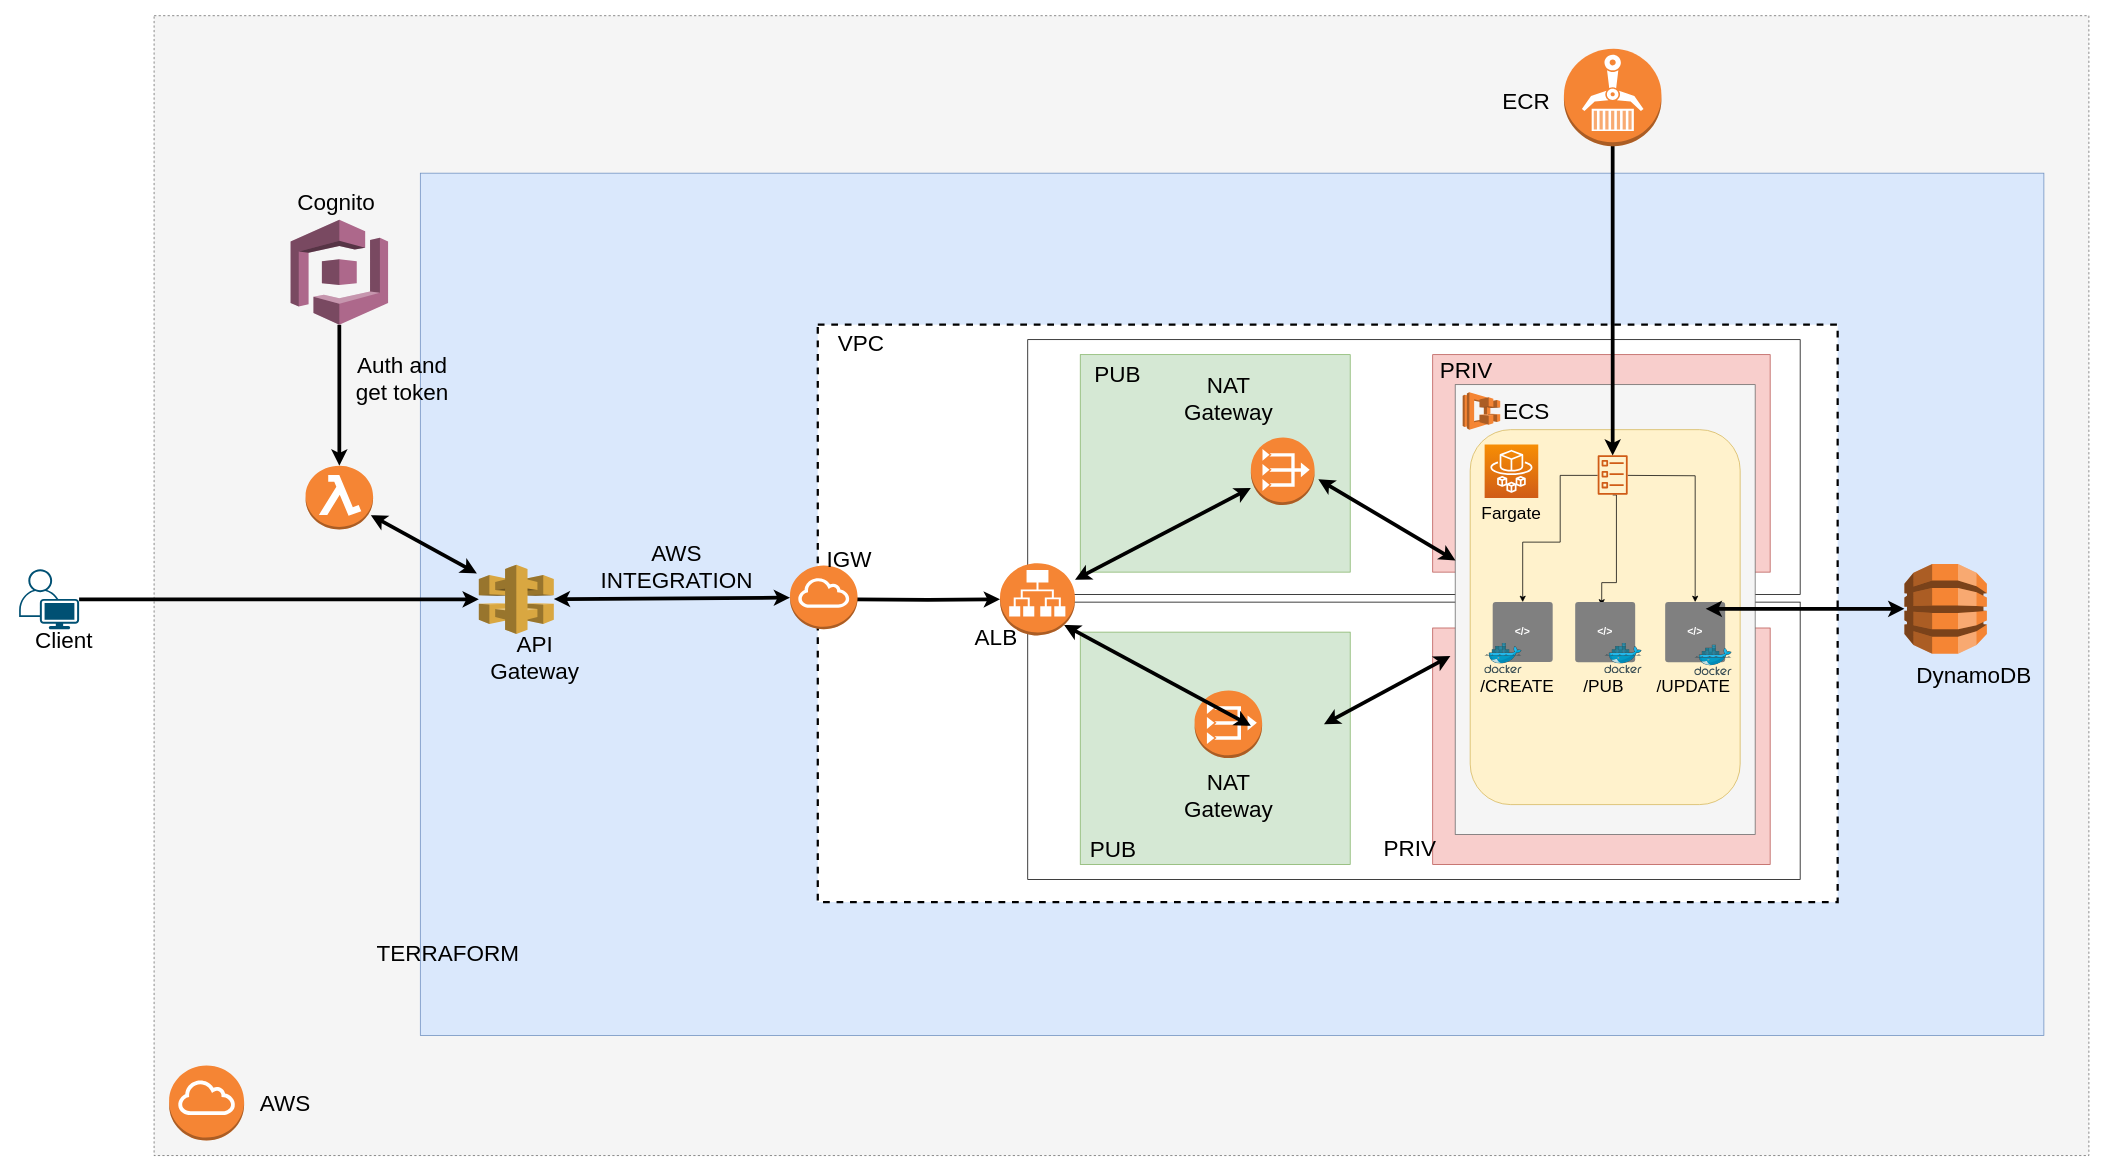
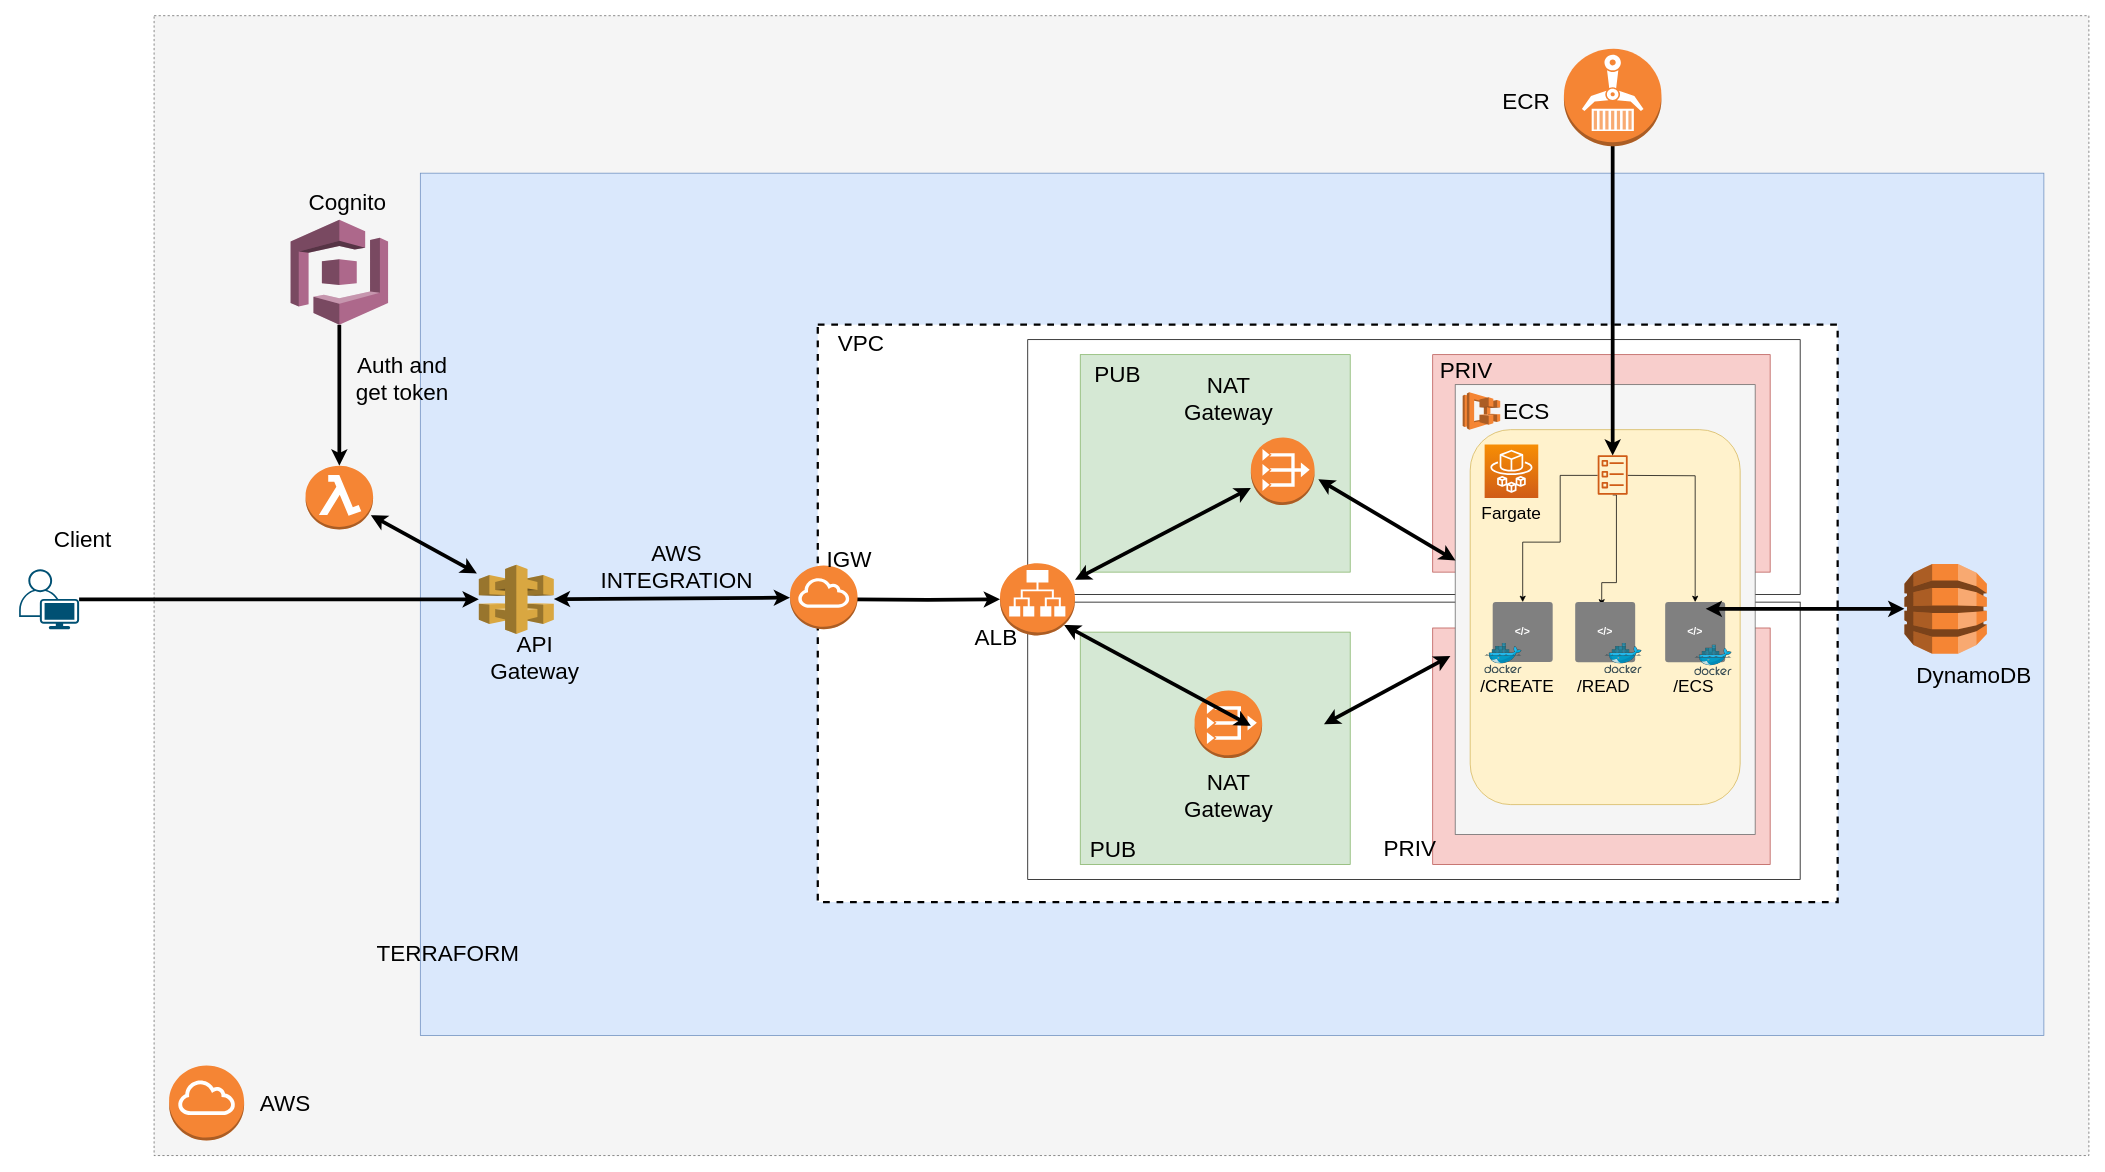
(336, 201) -> (348, 201)
(64, 640) -> (83, 539)
(1604, 686) -> (1604, 686)
(1694, 686) -> (1694, 686)
